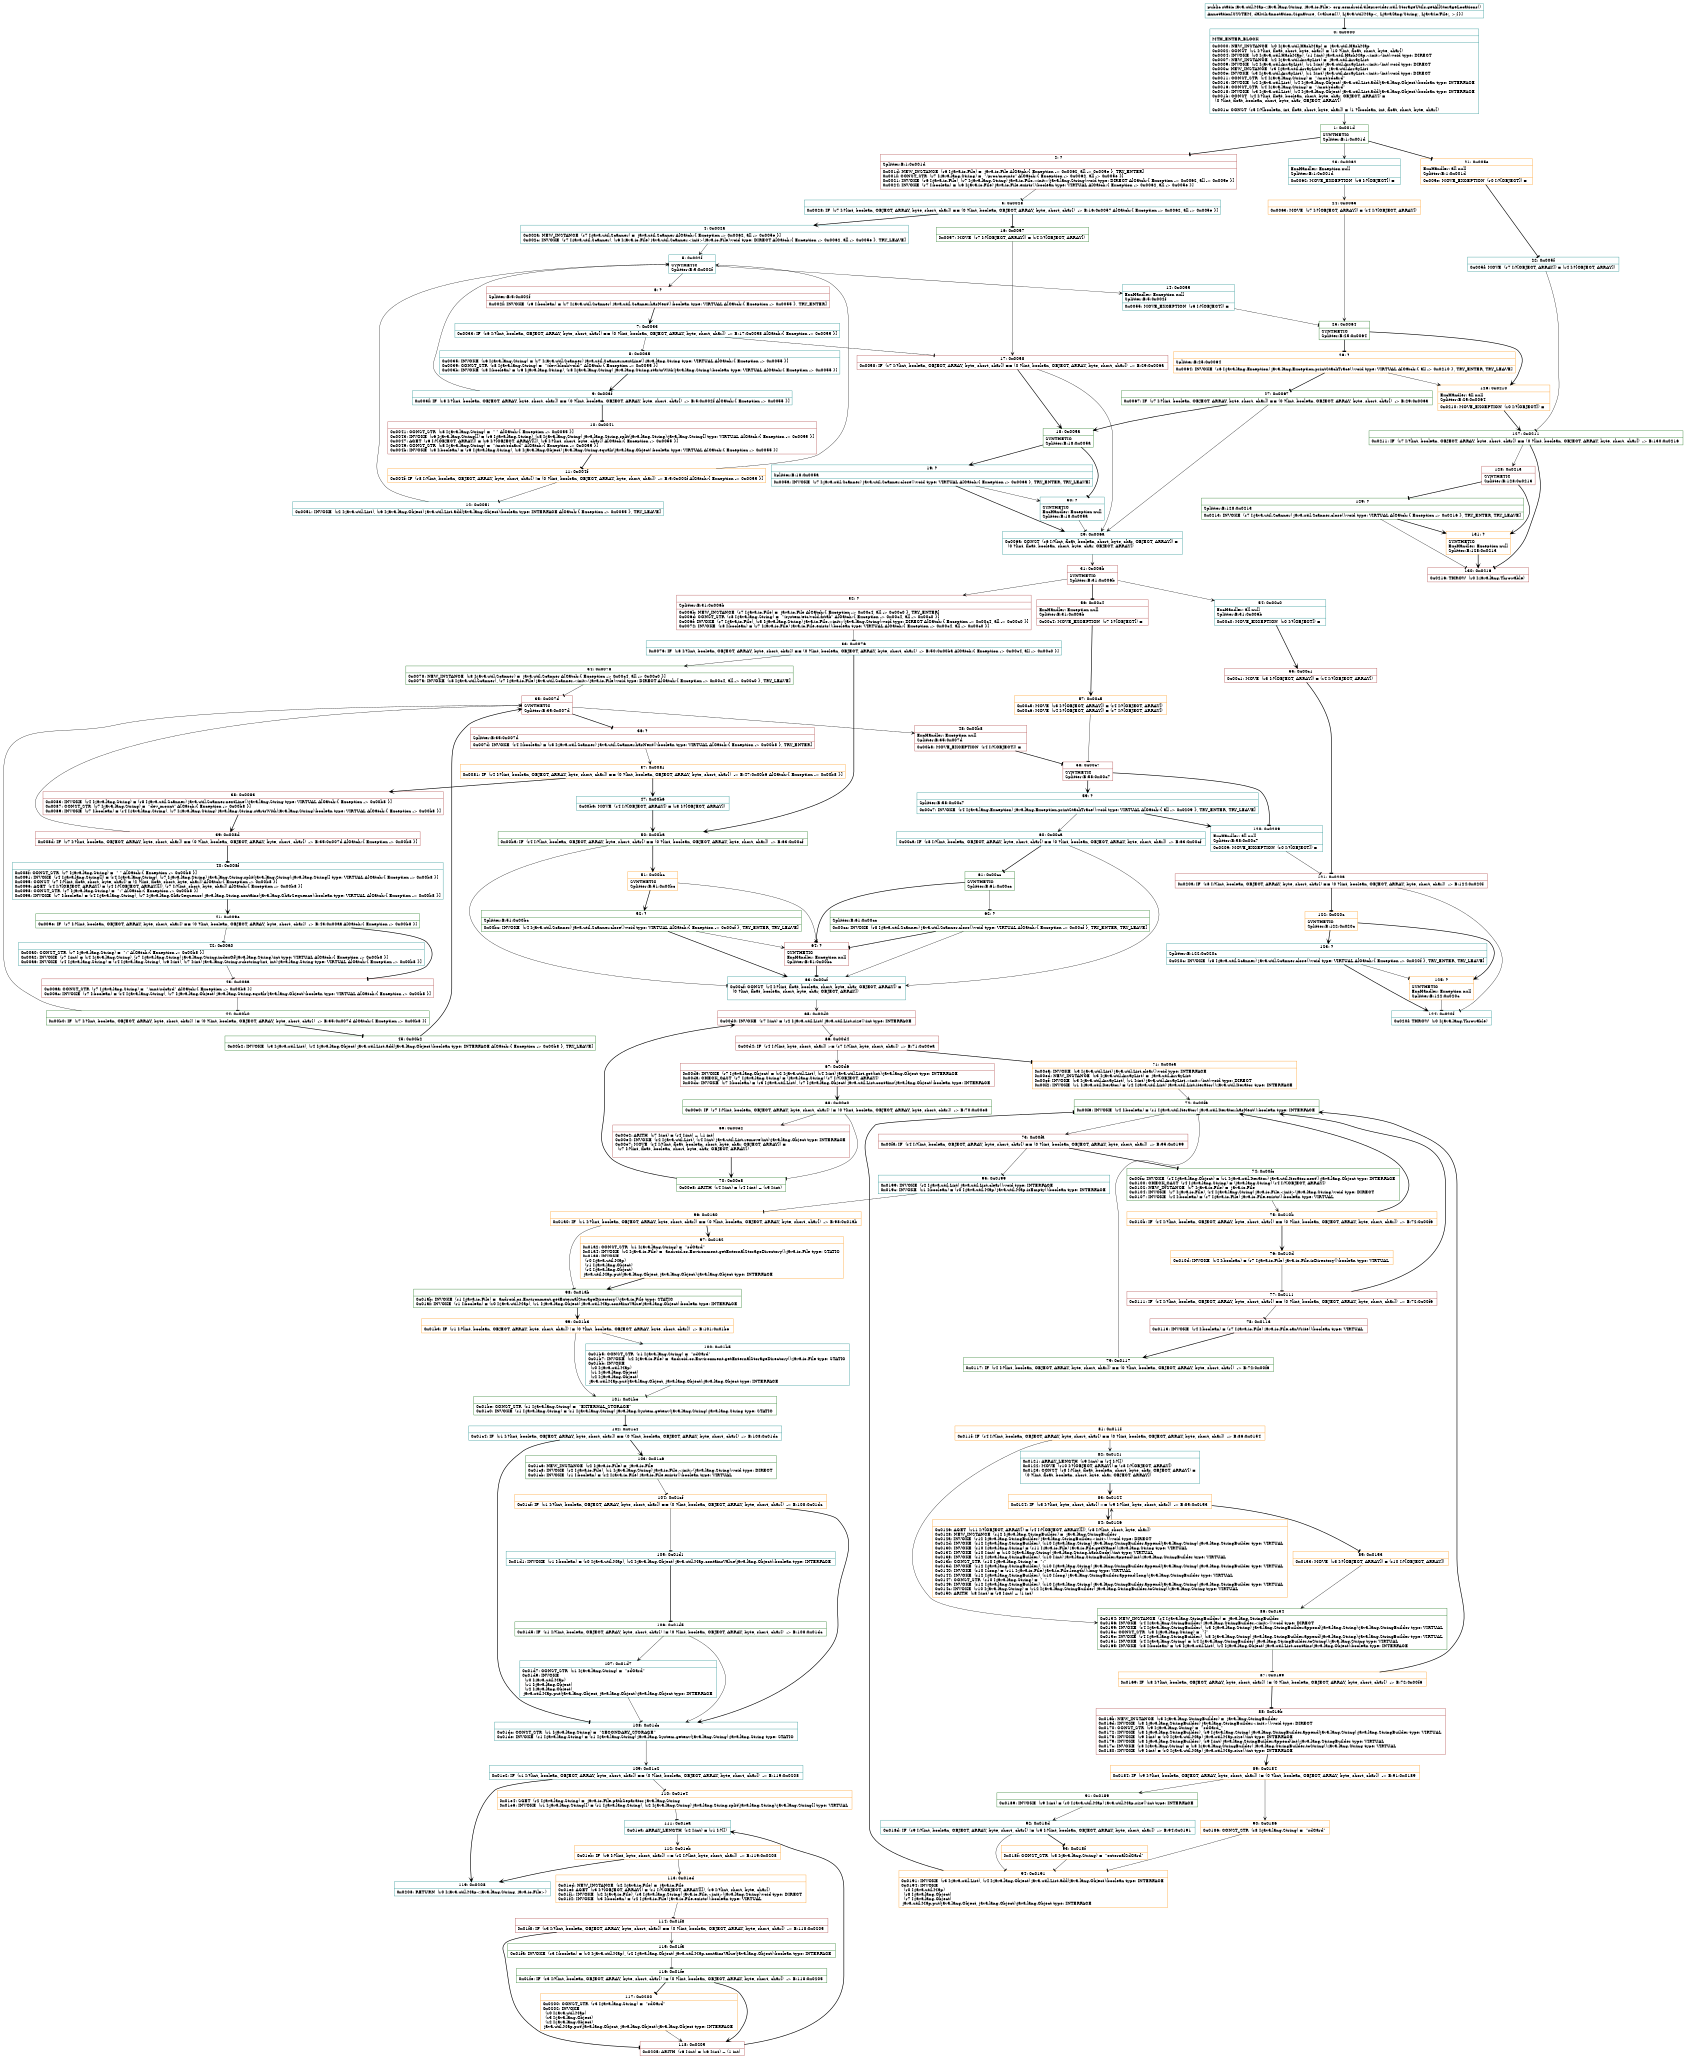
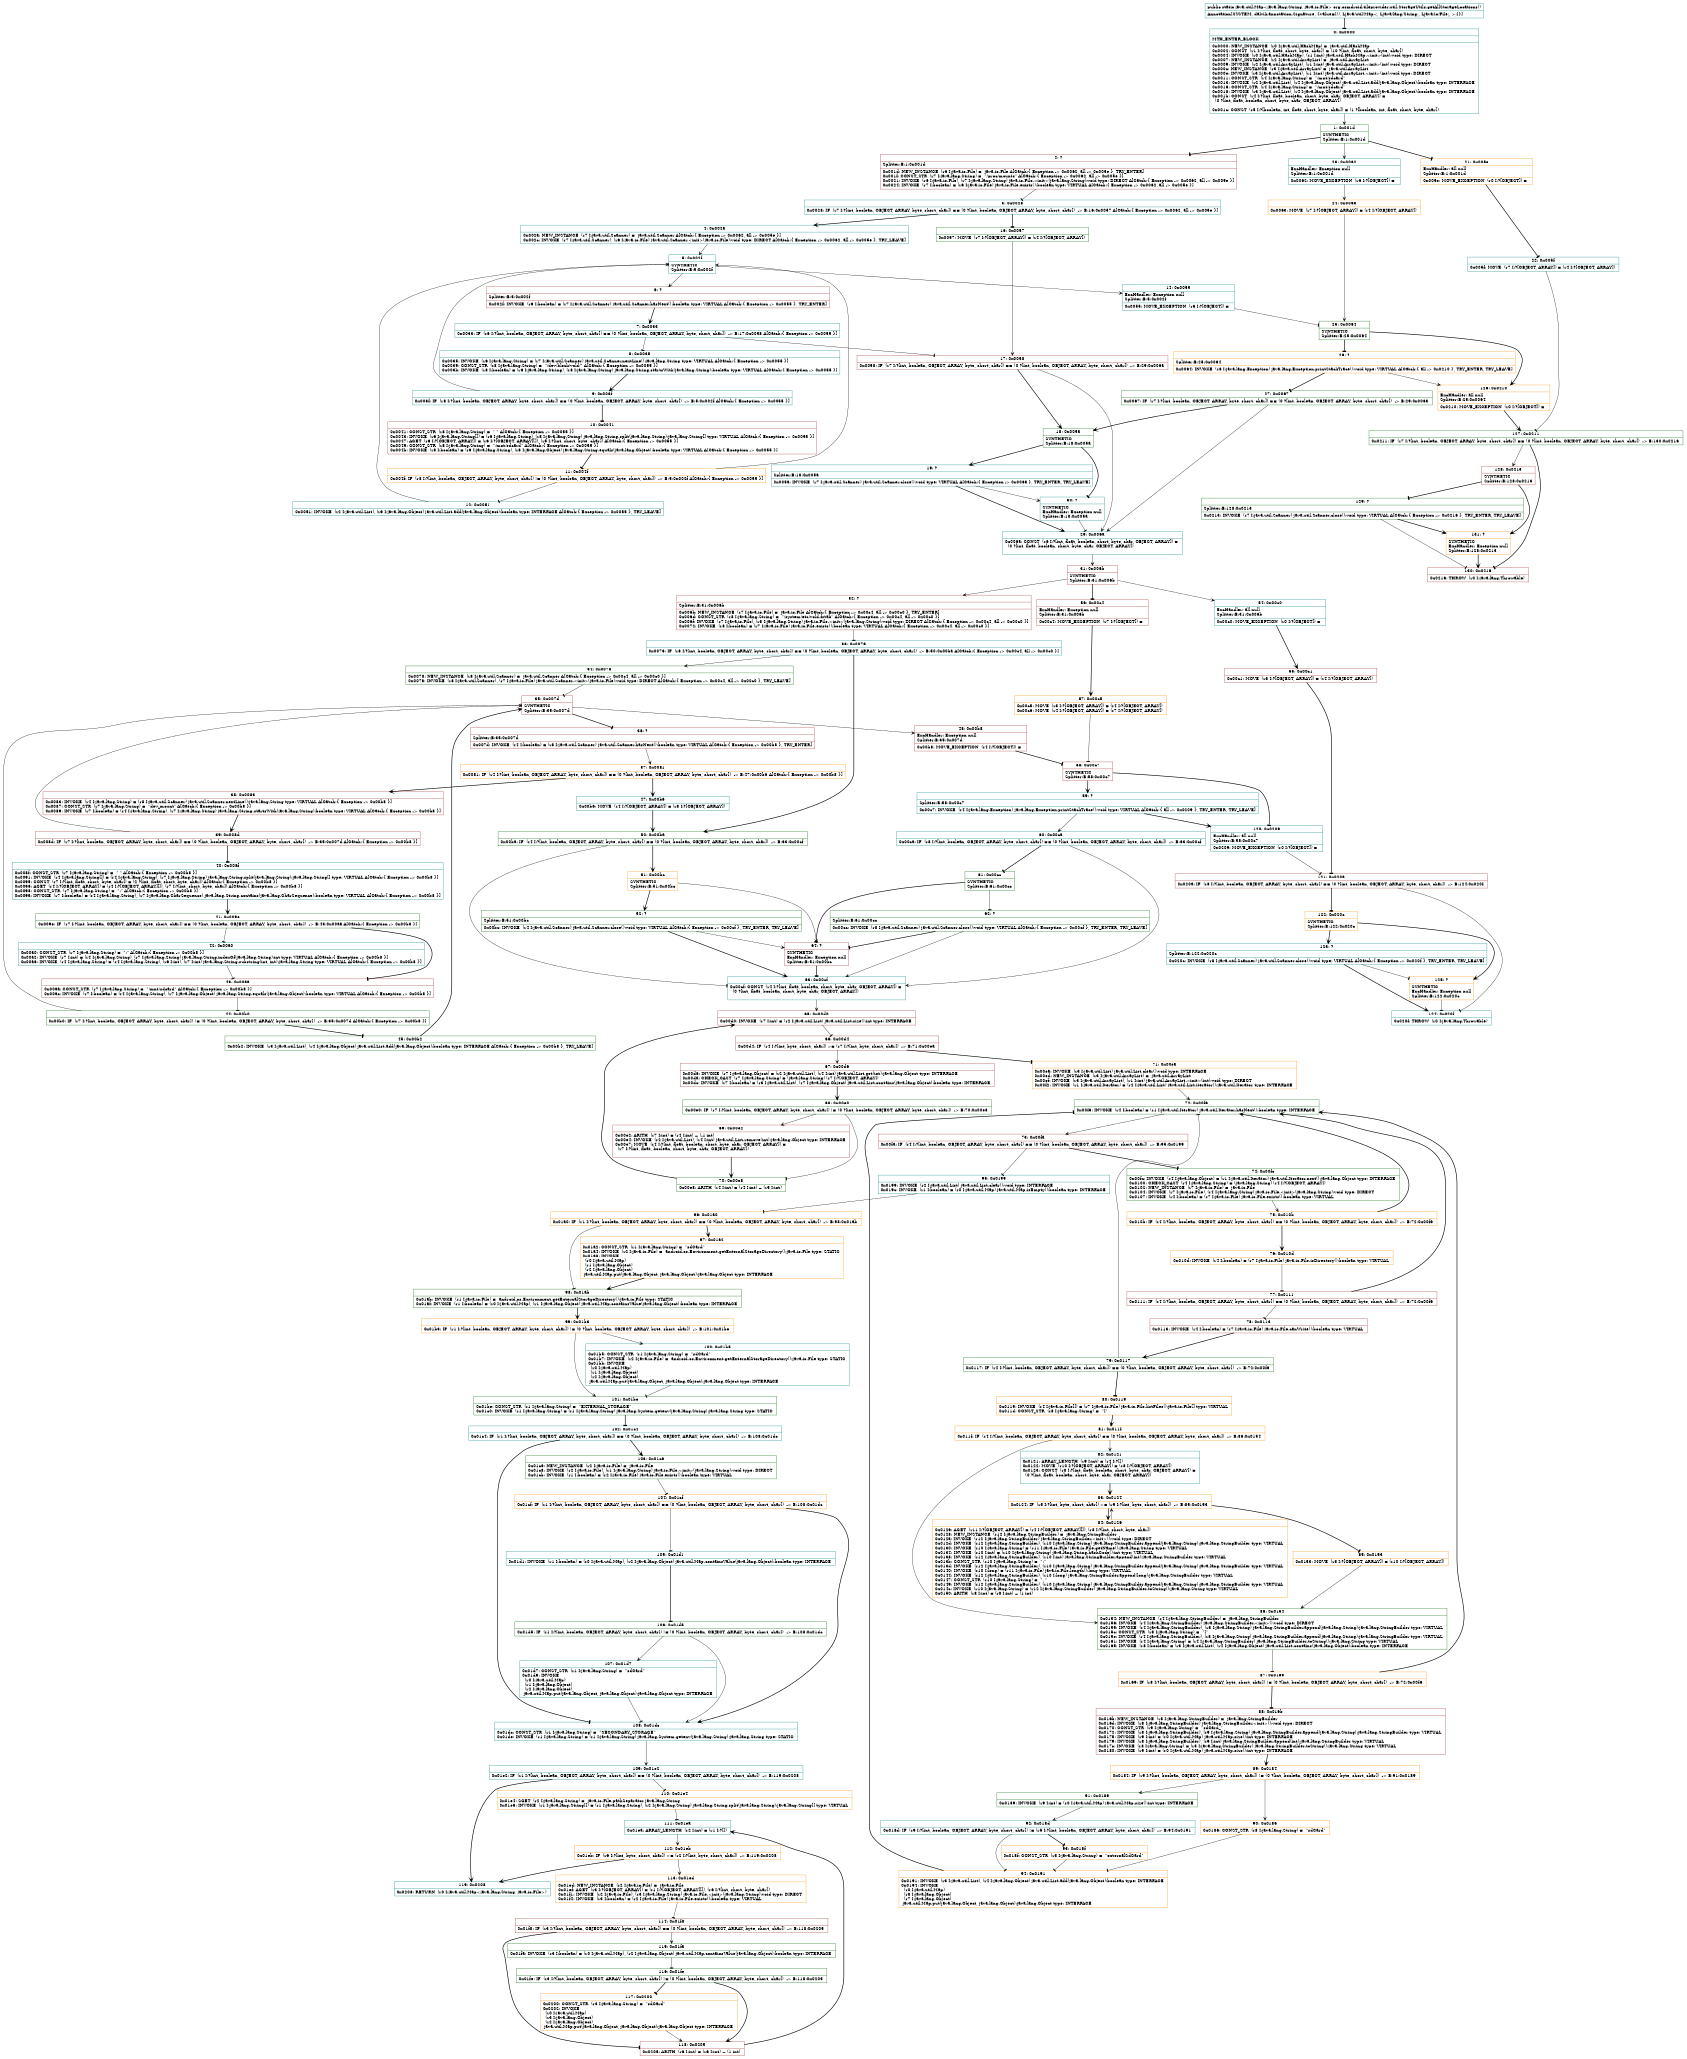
none -> (1114, 1406)
